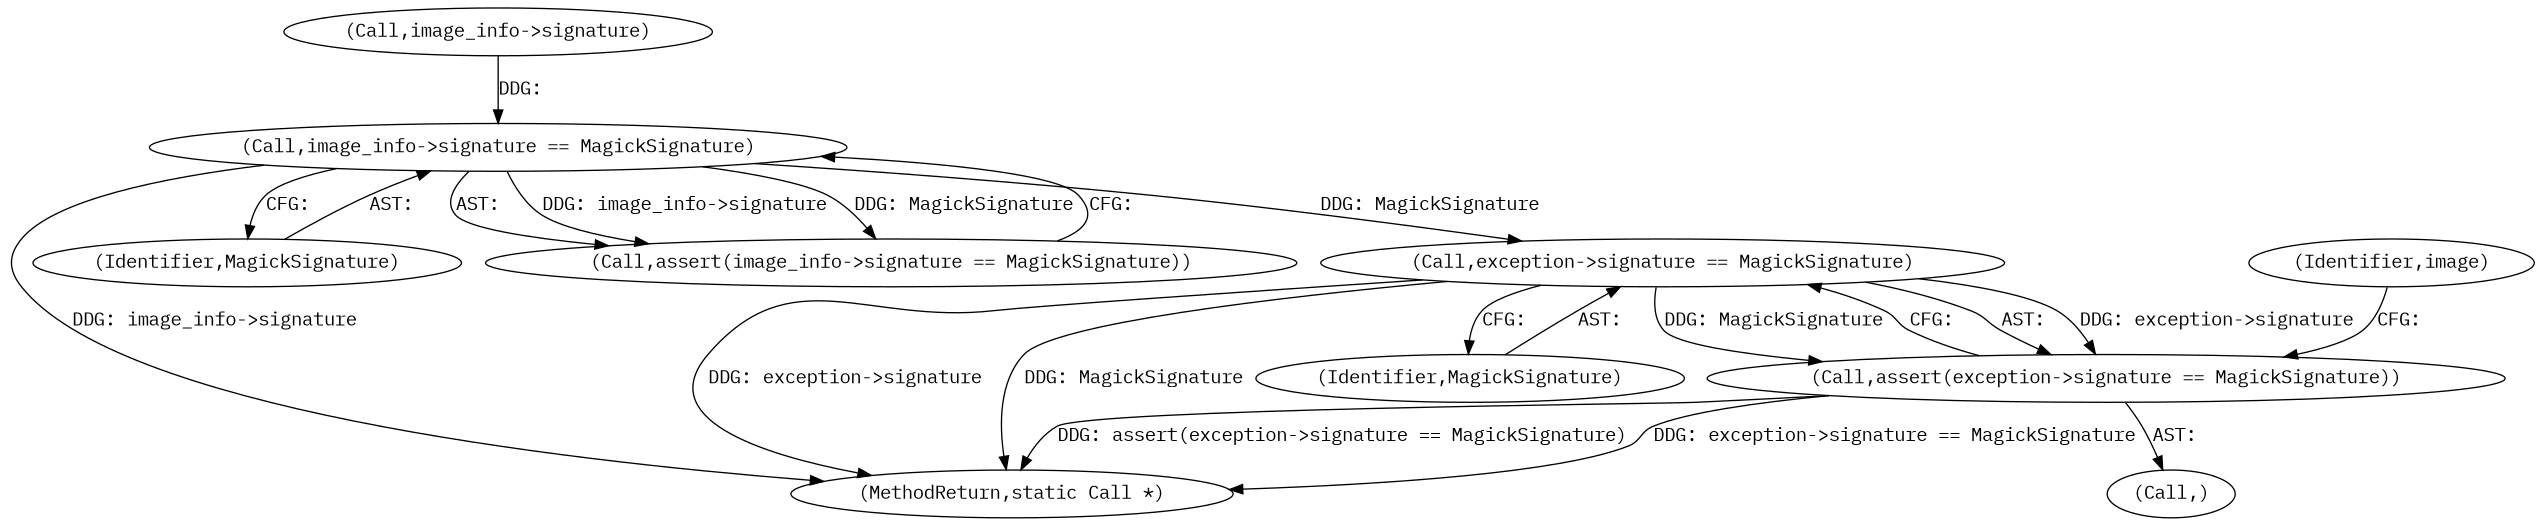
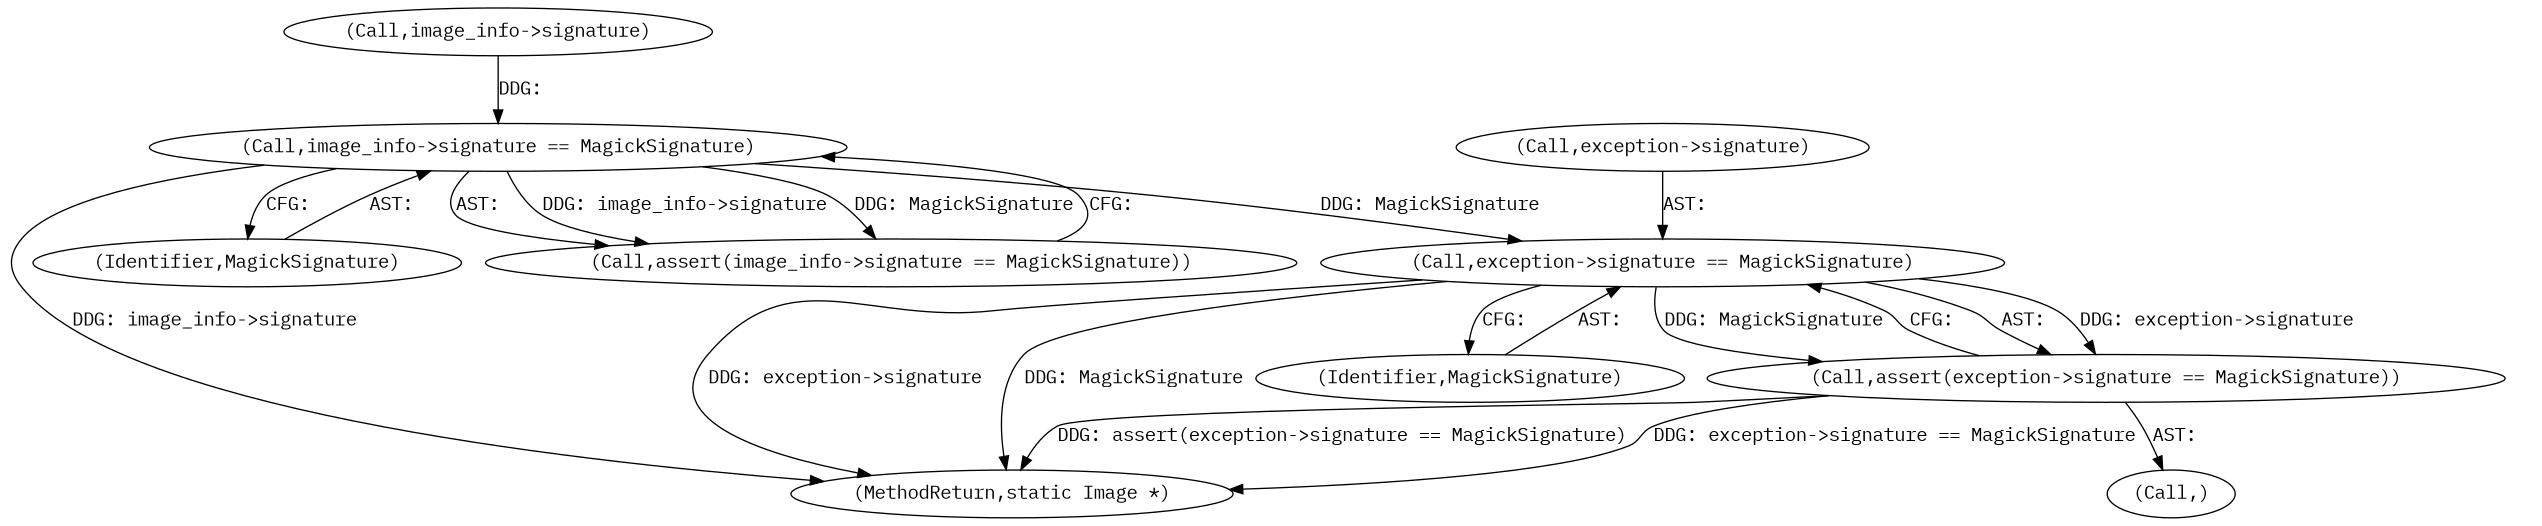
none -> (1663, 147)
(2392, 263) -> none
(1012, 494) -> (1012, 494)
